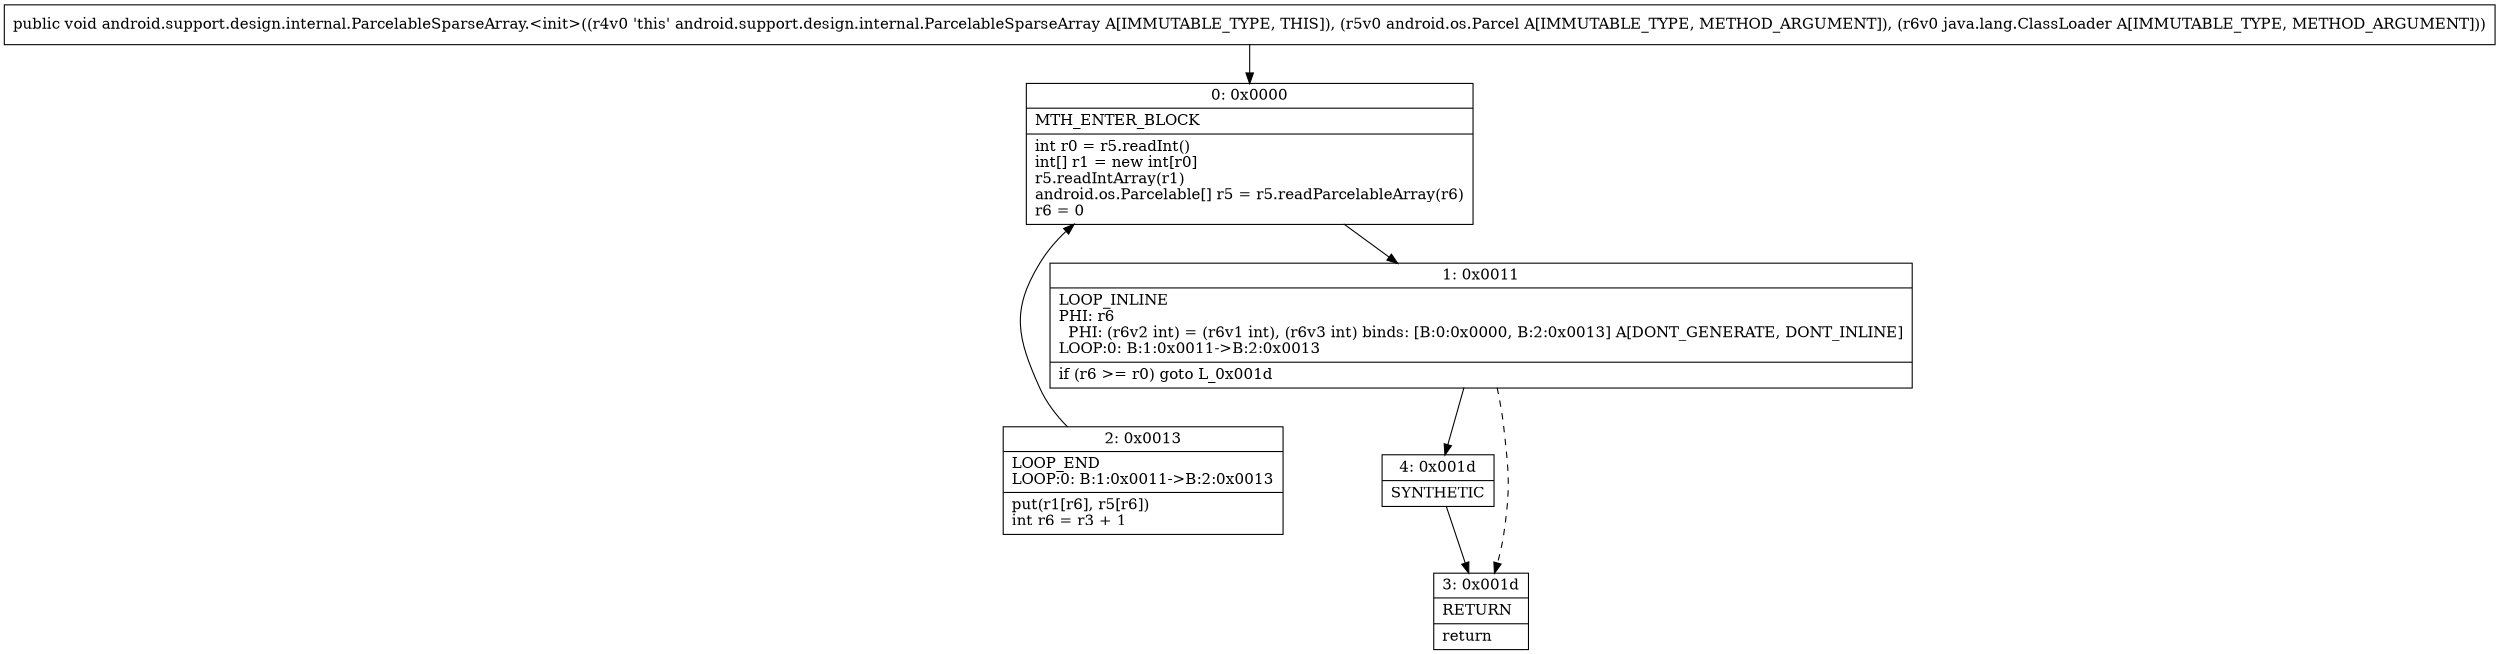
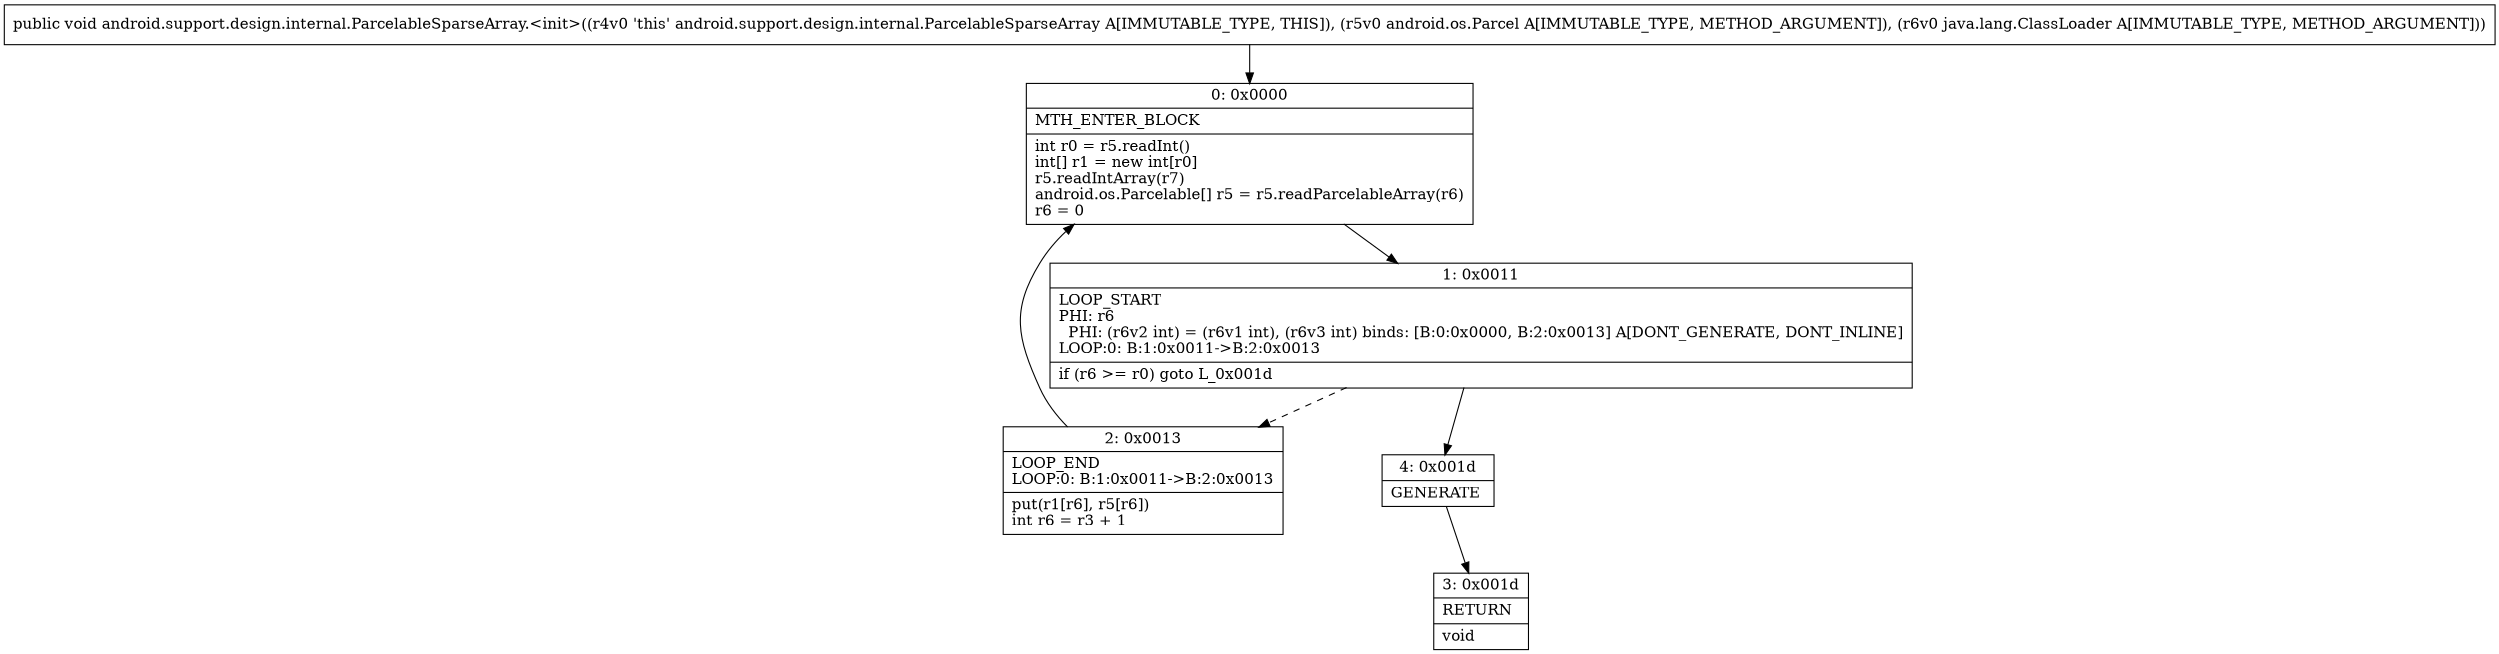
(1110, 179) -> (1110, 179)
(1114, 300) -> (1110, 300)
(1508, 475) -> (1308, 405)
(1438, 493) -> (1436, 493)
(1467, 636) -> (1459, 636)
